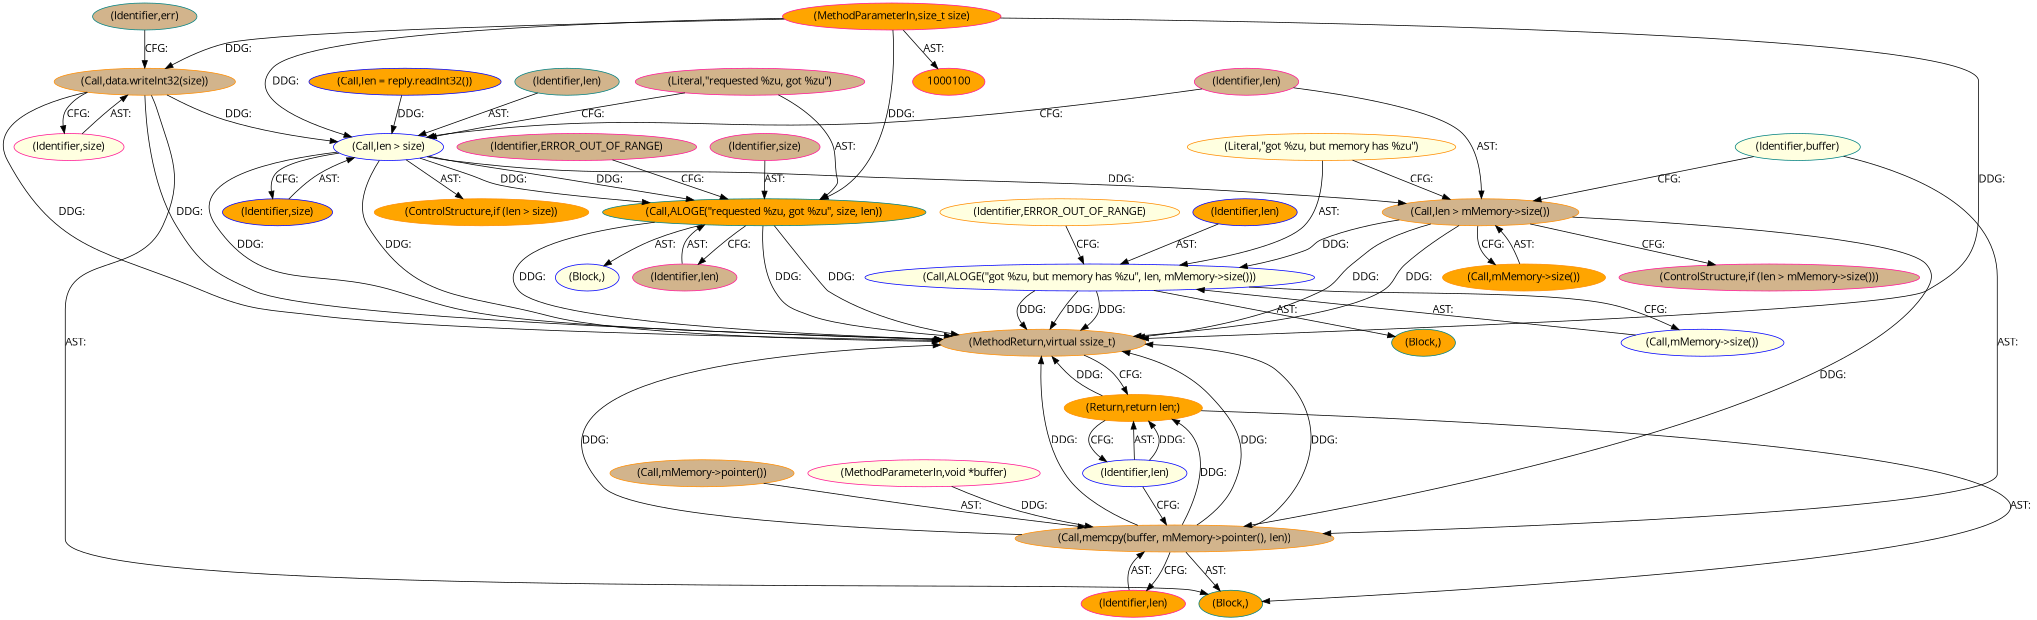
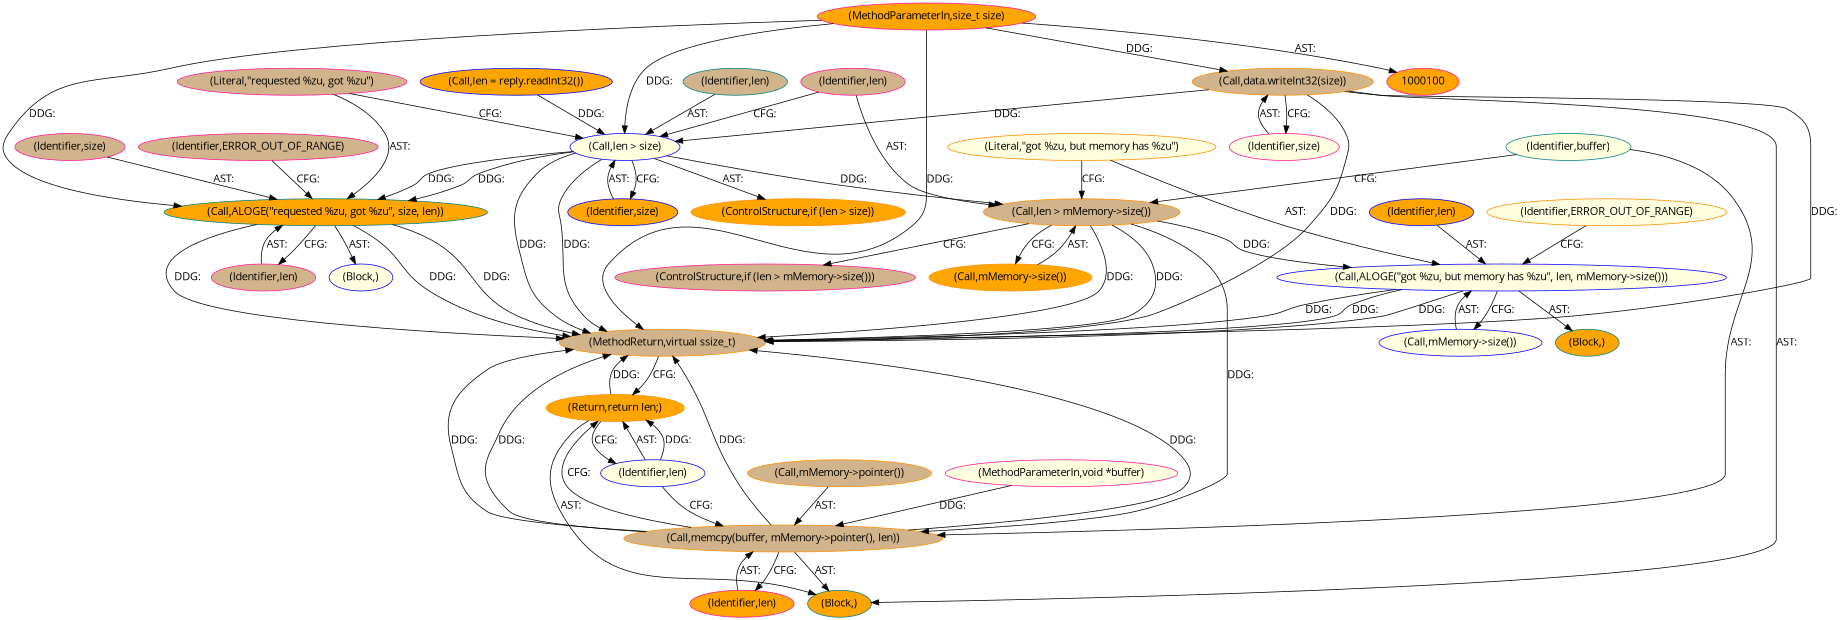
(145, 16) -> none
(1215, 473) -> (580, 473)
